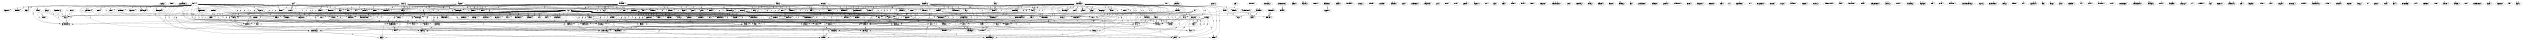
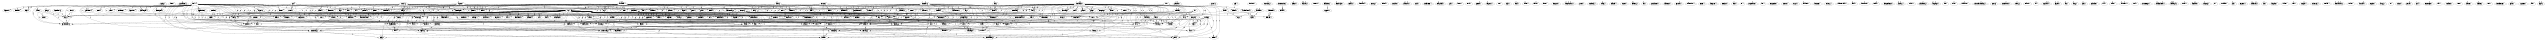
none -> (1340, 4)
none -> (2058, 4)
